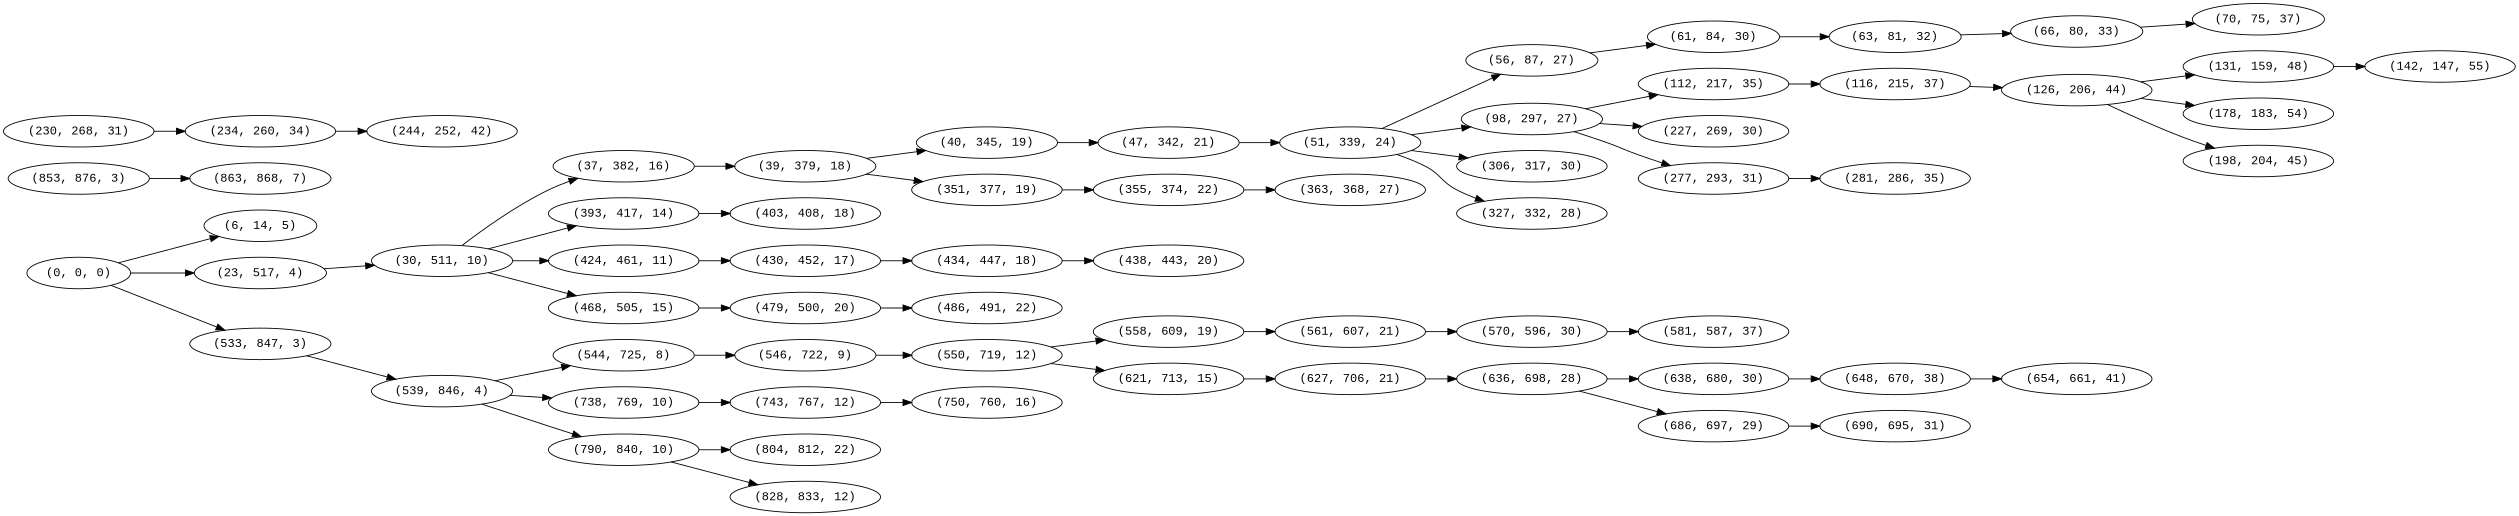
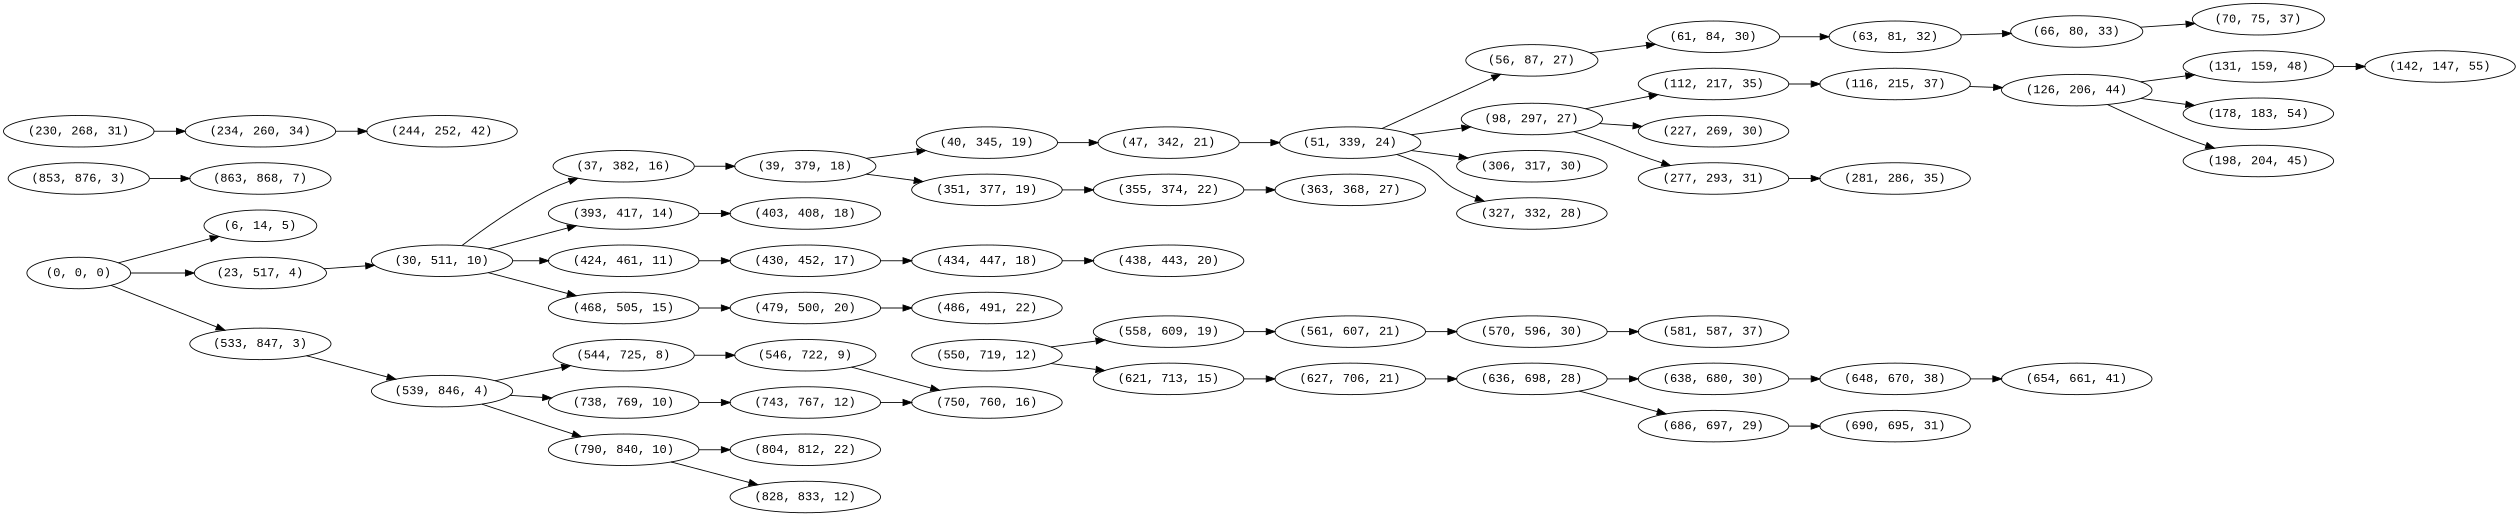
(889, 355) -> (891, 378)
